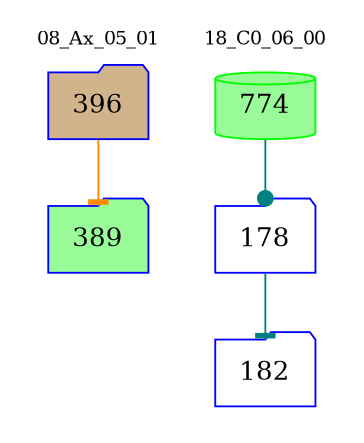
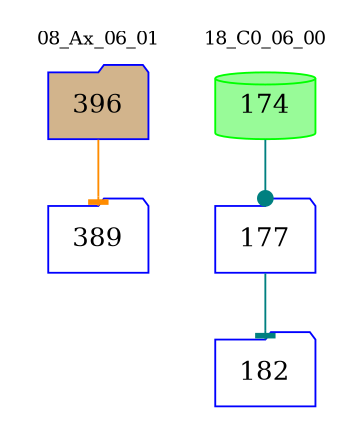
(98, 40) -> (98, 40)
(265, 106) -> (265, 106)
(98, 239) -> (98, 239)
(265, 239) -> (265, 239)
